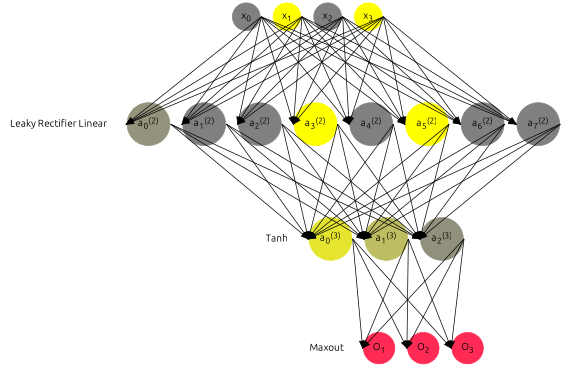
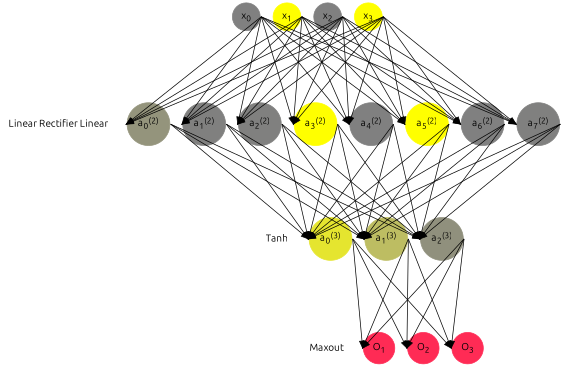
(59, 124) -> (59, 124)
